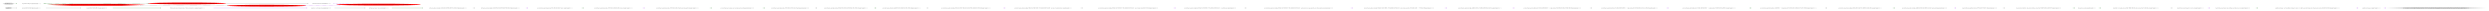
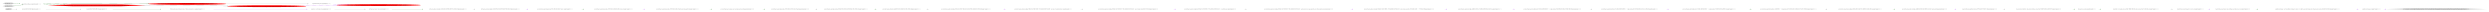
none -> (9, 3)
